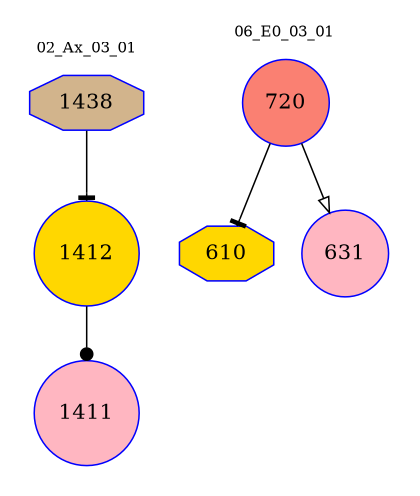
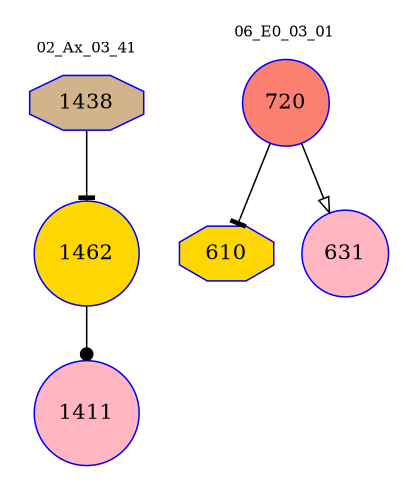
(87, 49) -> (87, 49)
(87, 254) -> (87, 254)
